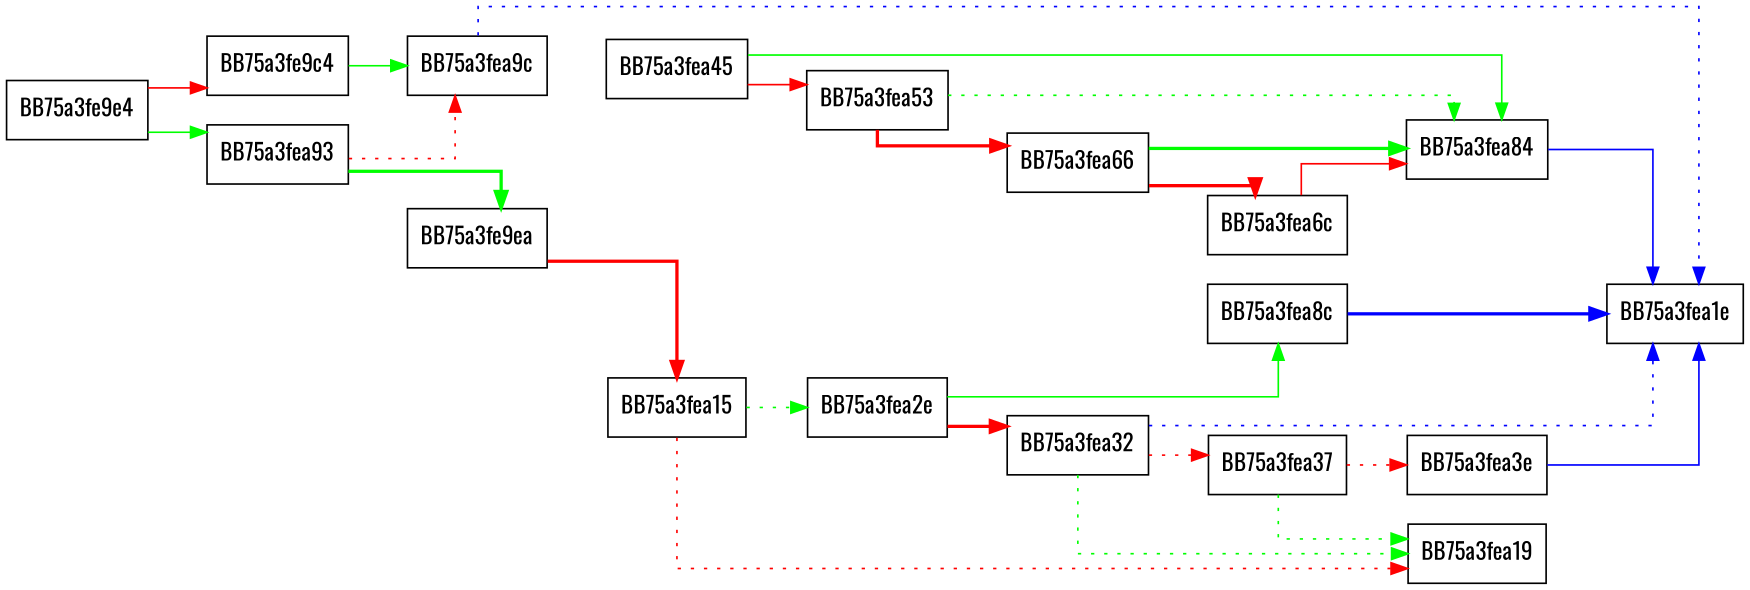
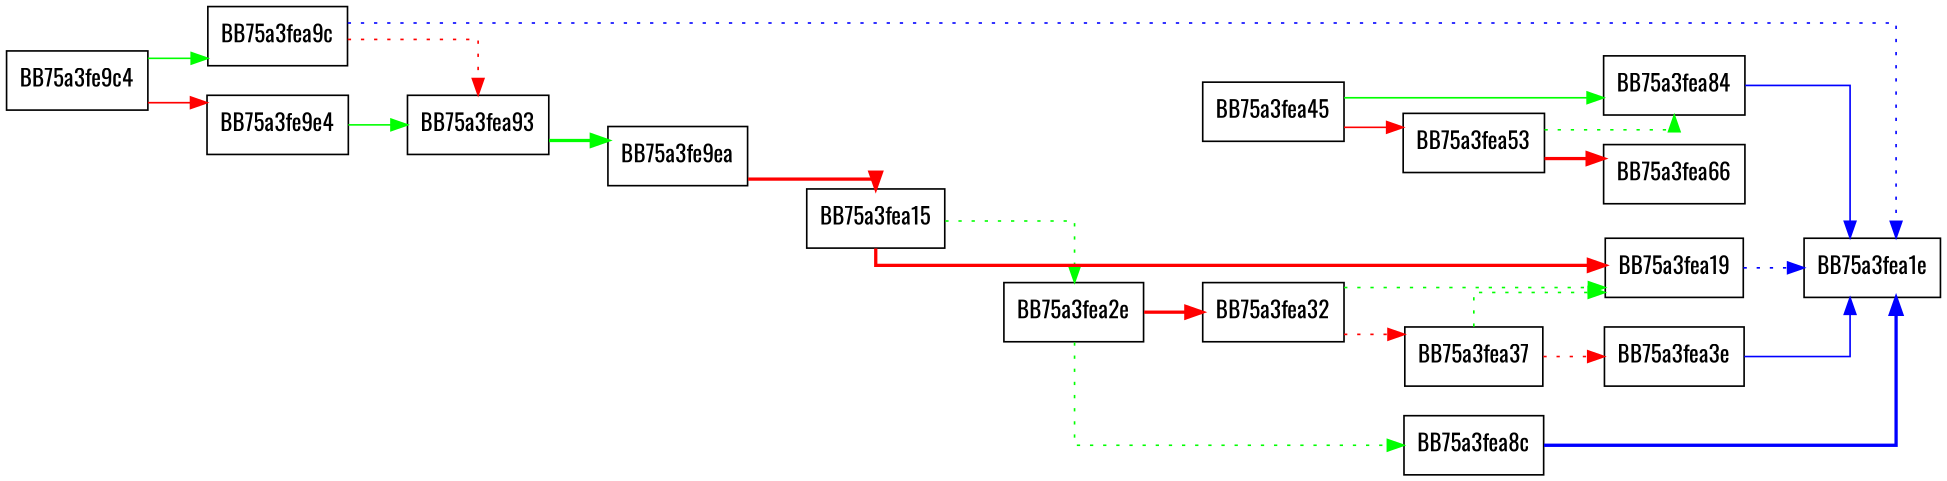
(169, 88) -> (169, 103)
(1269, 148) -> none
(425, 159) -> (433, 39)
(1277, 225) -> none
(1131, 397) -> (1180, 445)
(1434, 426) -> (1766, 268)
(969, 568) -> (1224, 265)
